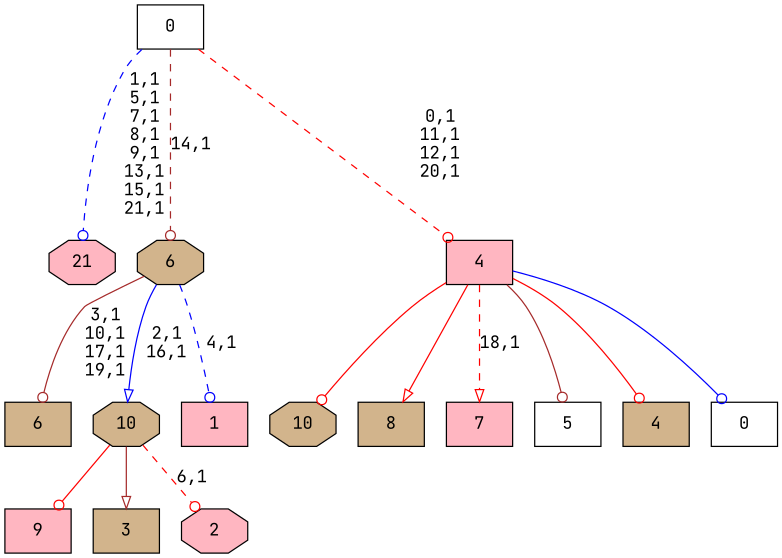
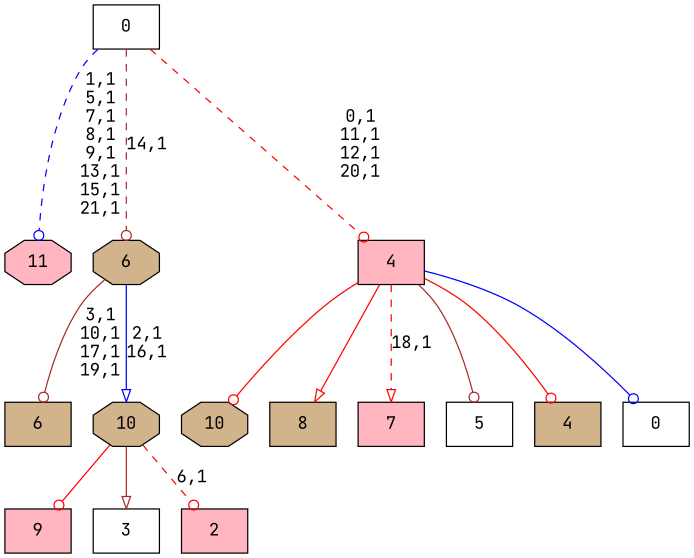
(82, 262) -> (38, 262)
(215, 424) -> none
(126, 531) -> (126, 531)
(215, 531) -> (215, 531)
